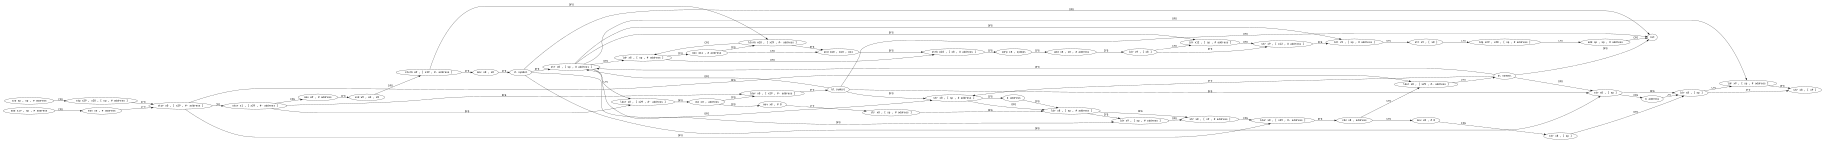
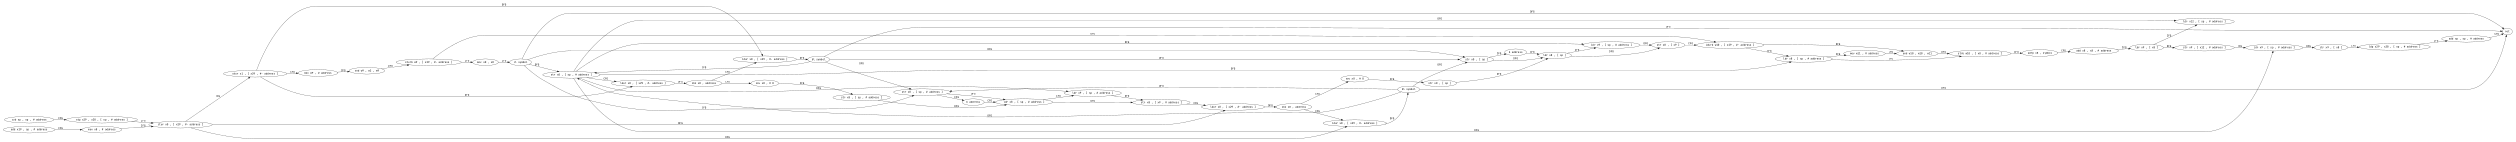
(1245, 43) -> none
(737, 48) -> (1690, 45)
